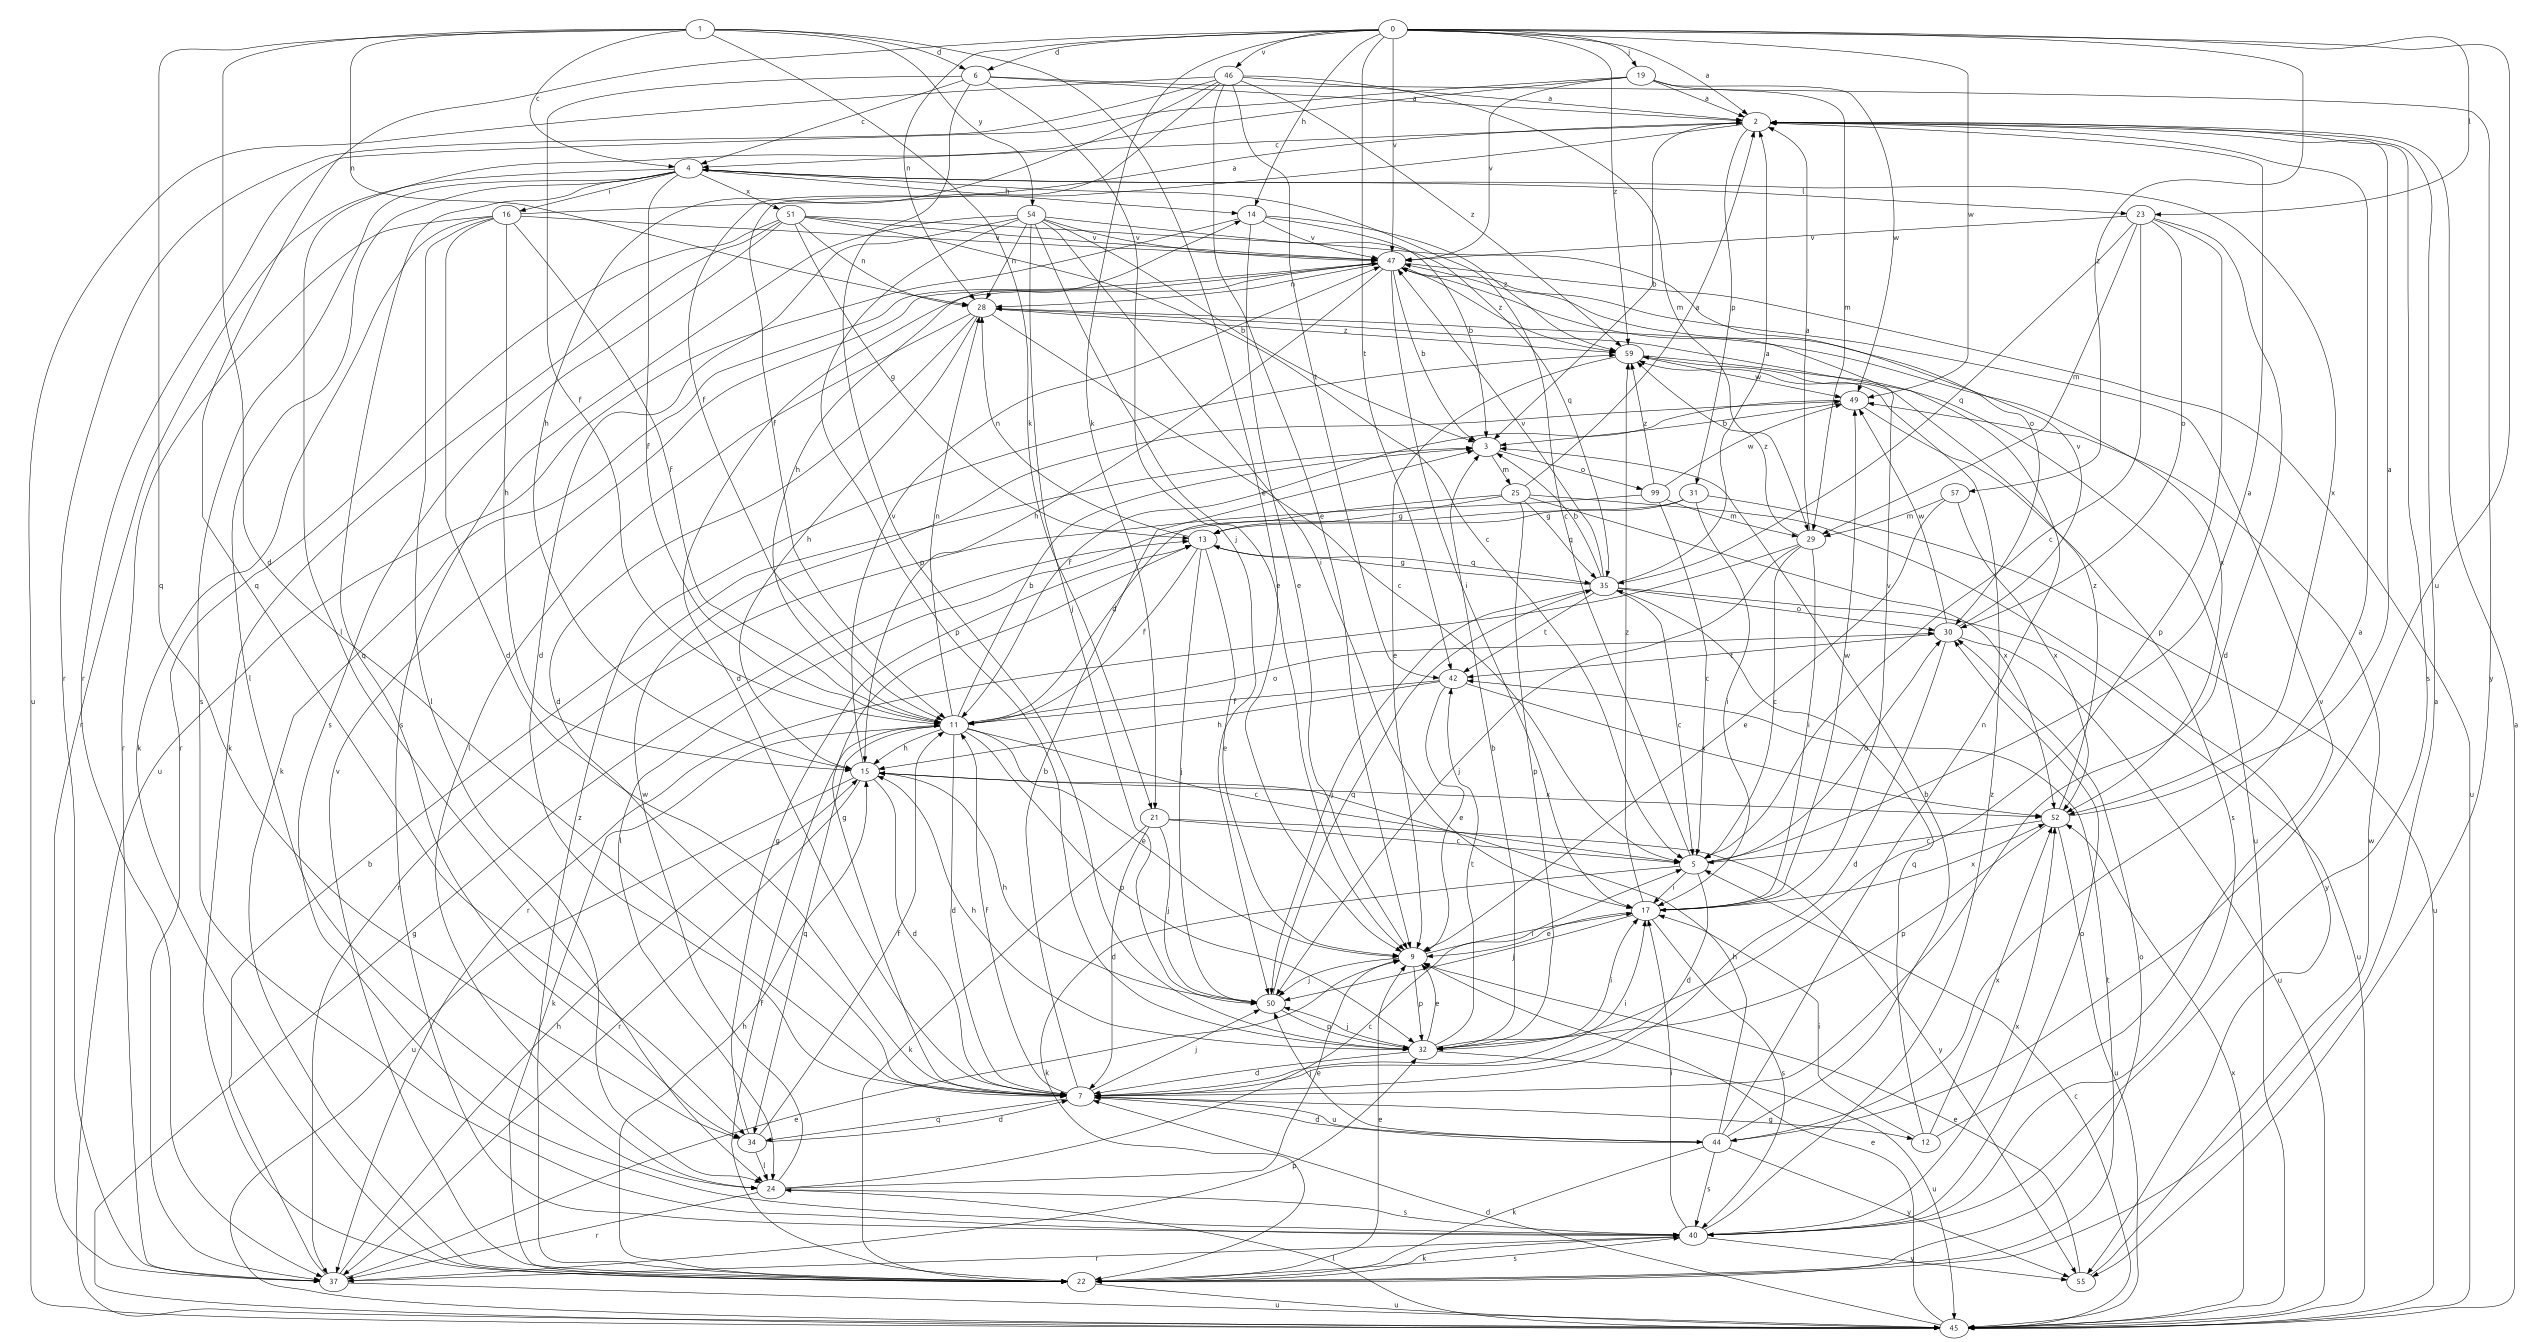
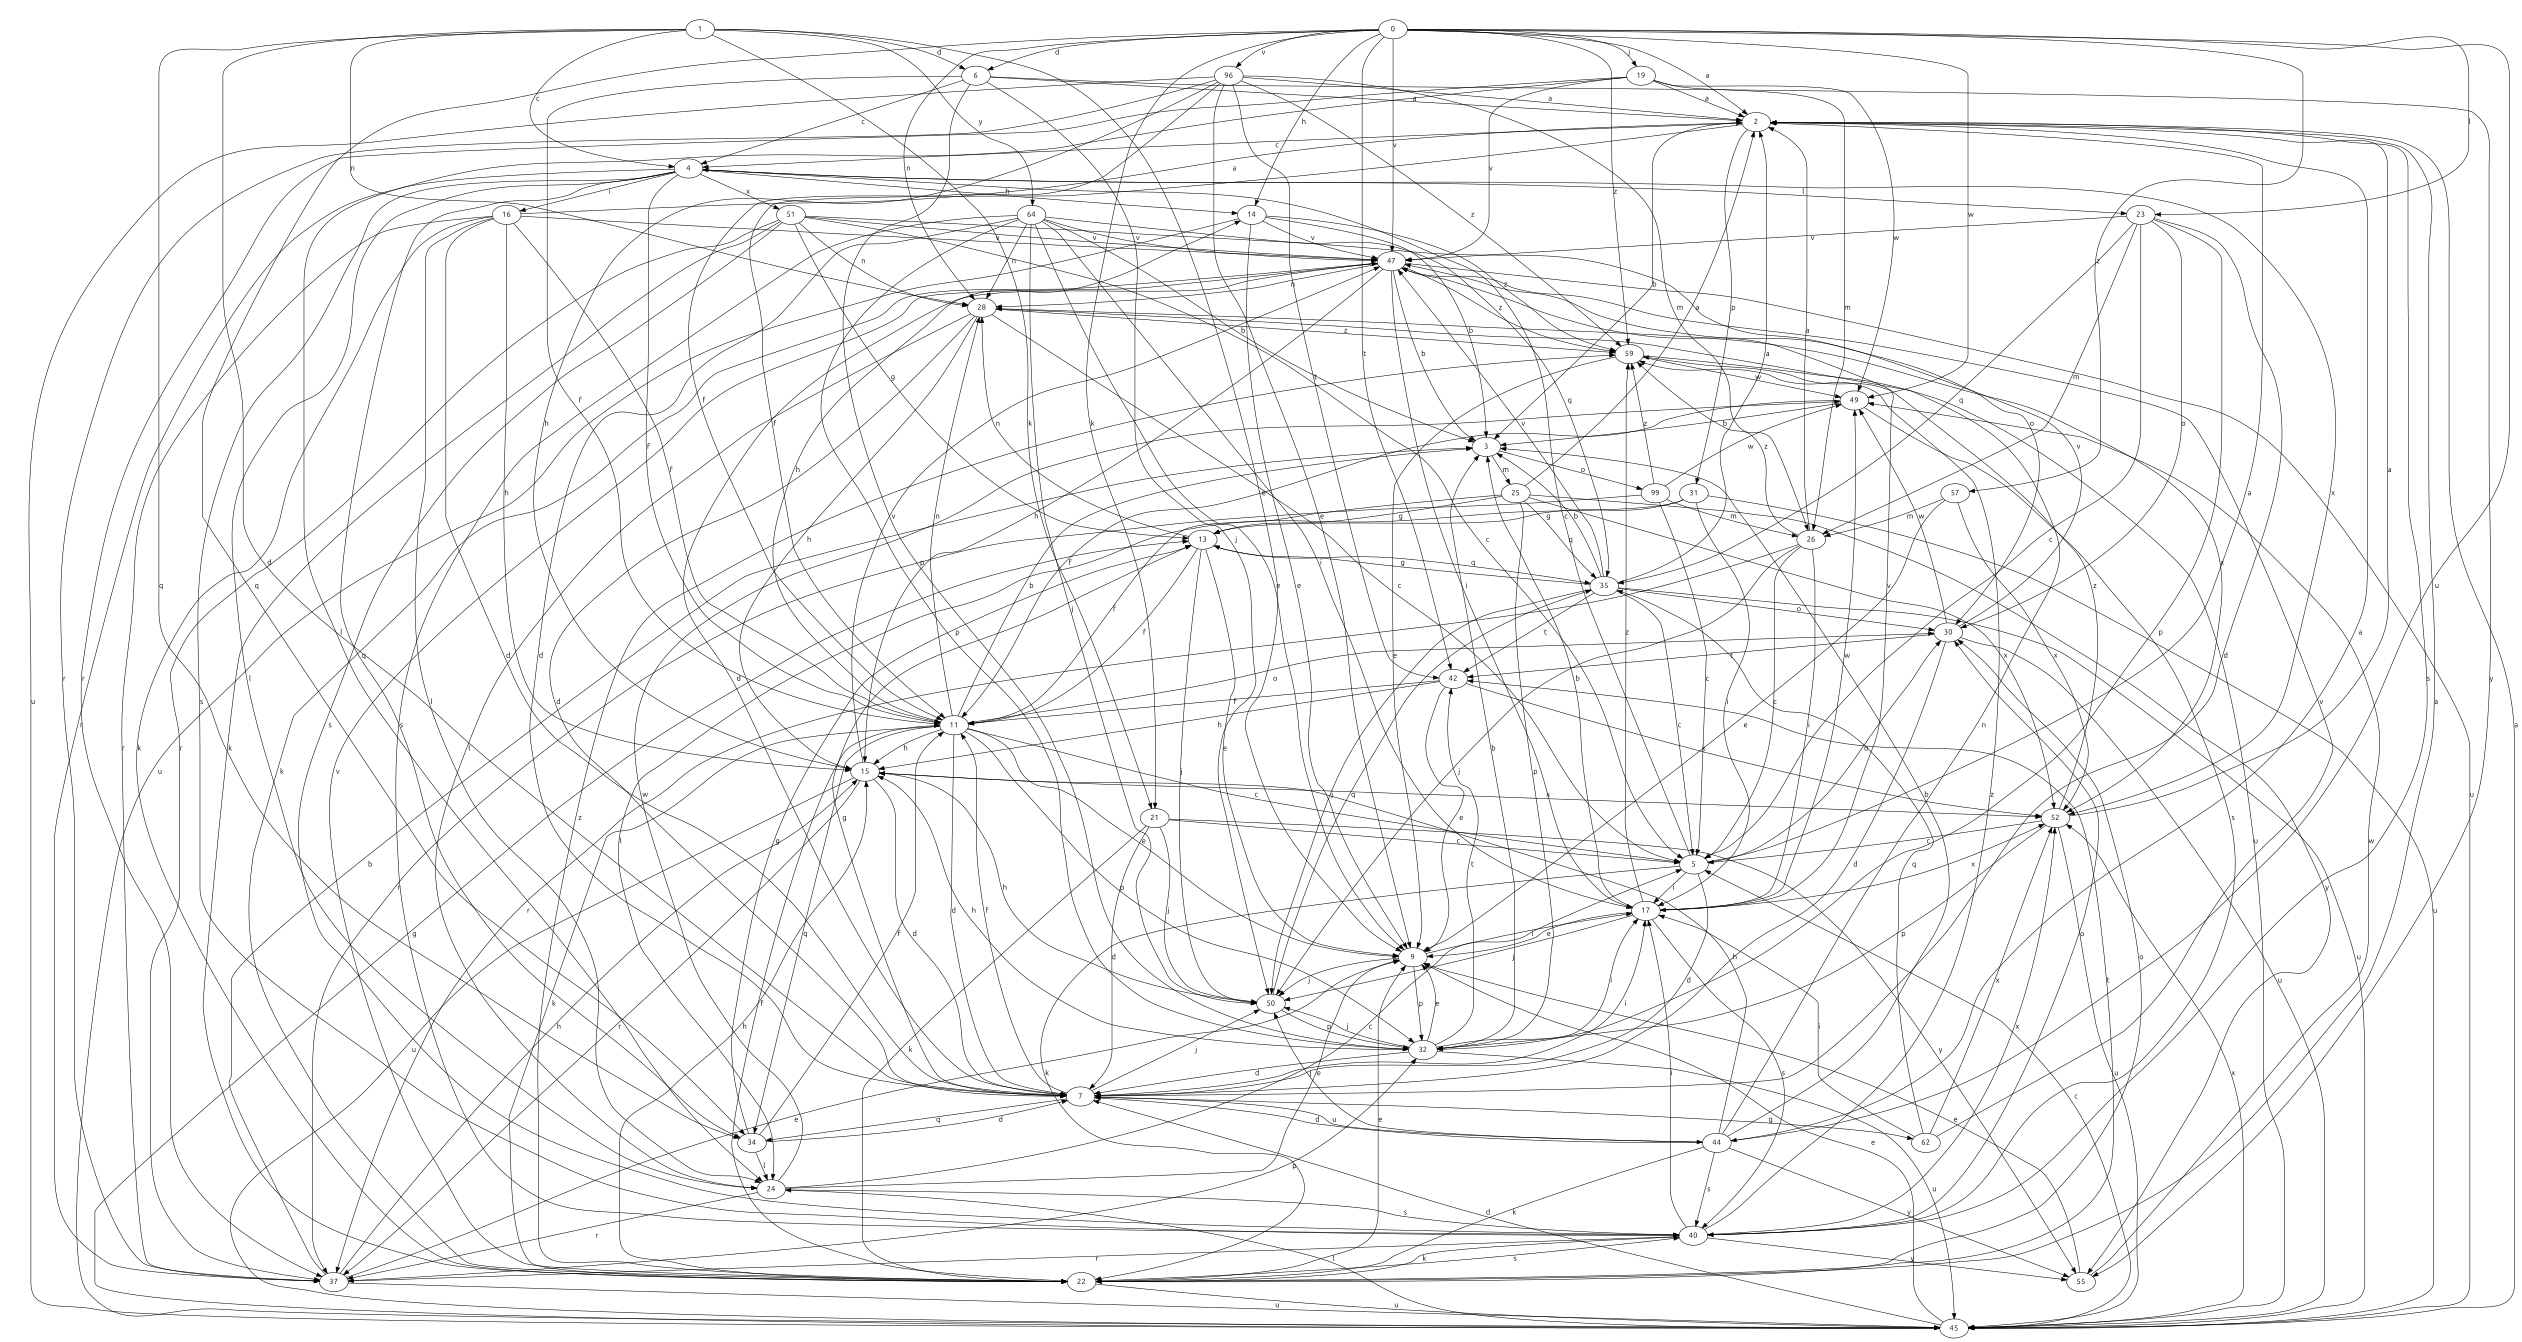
(1229, 76) -> (1229, 76)
(1031, 215) -> (1031, 215)
(1811, 540) -> (1811, 540)
(1115, 609) -> (1115, 609)
(1105, 630) -> (1575, 684)
(1926, 1143) -> (1926, 1143)
